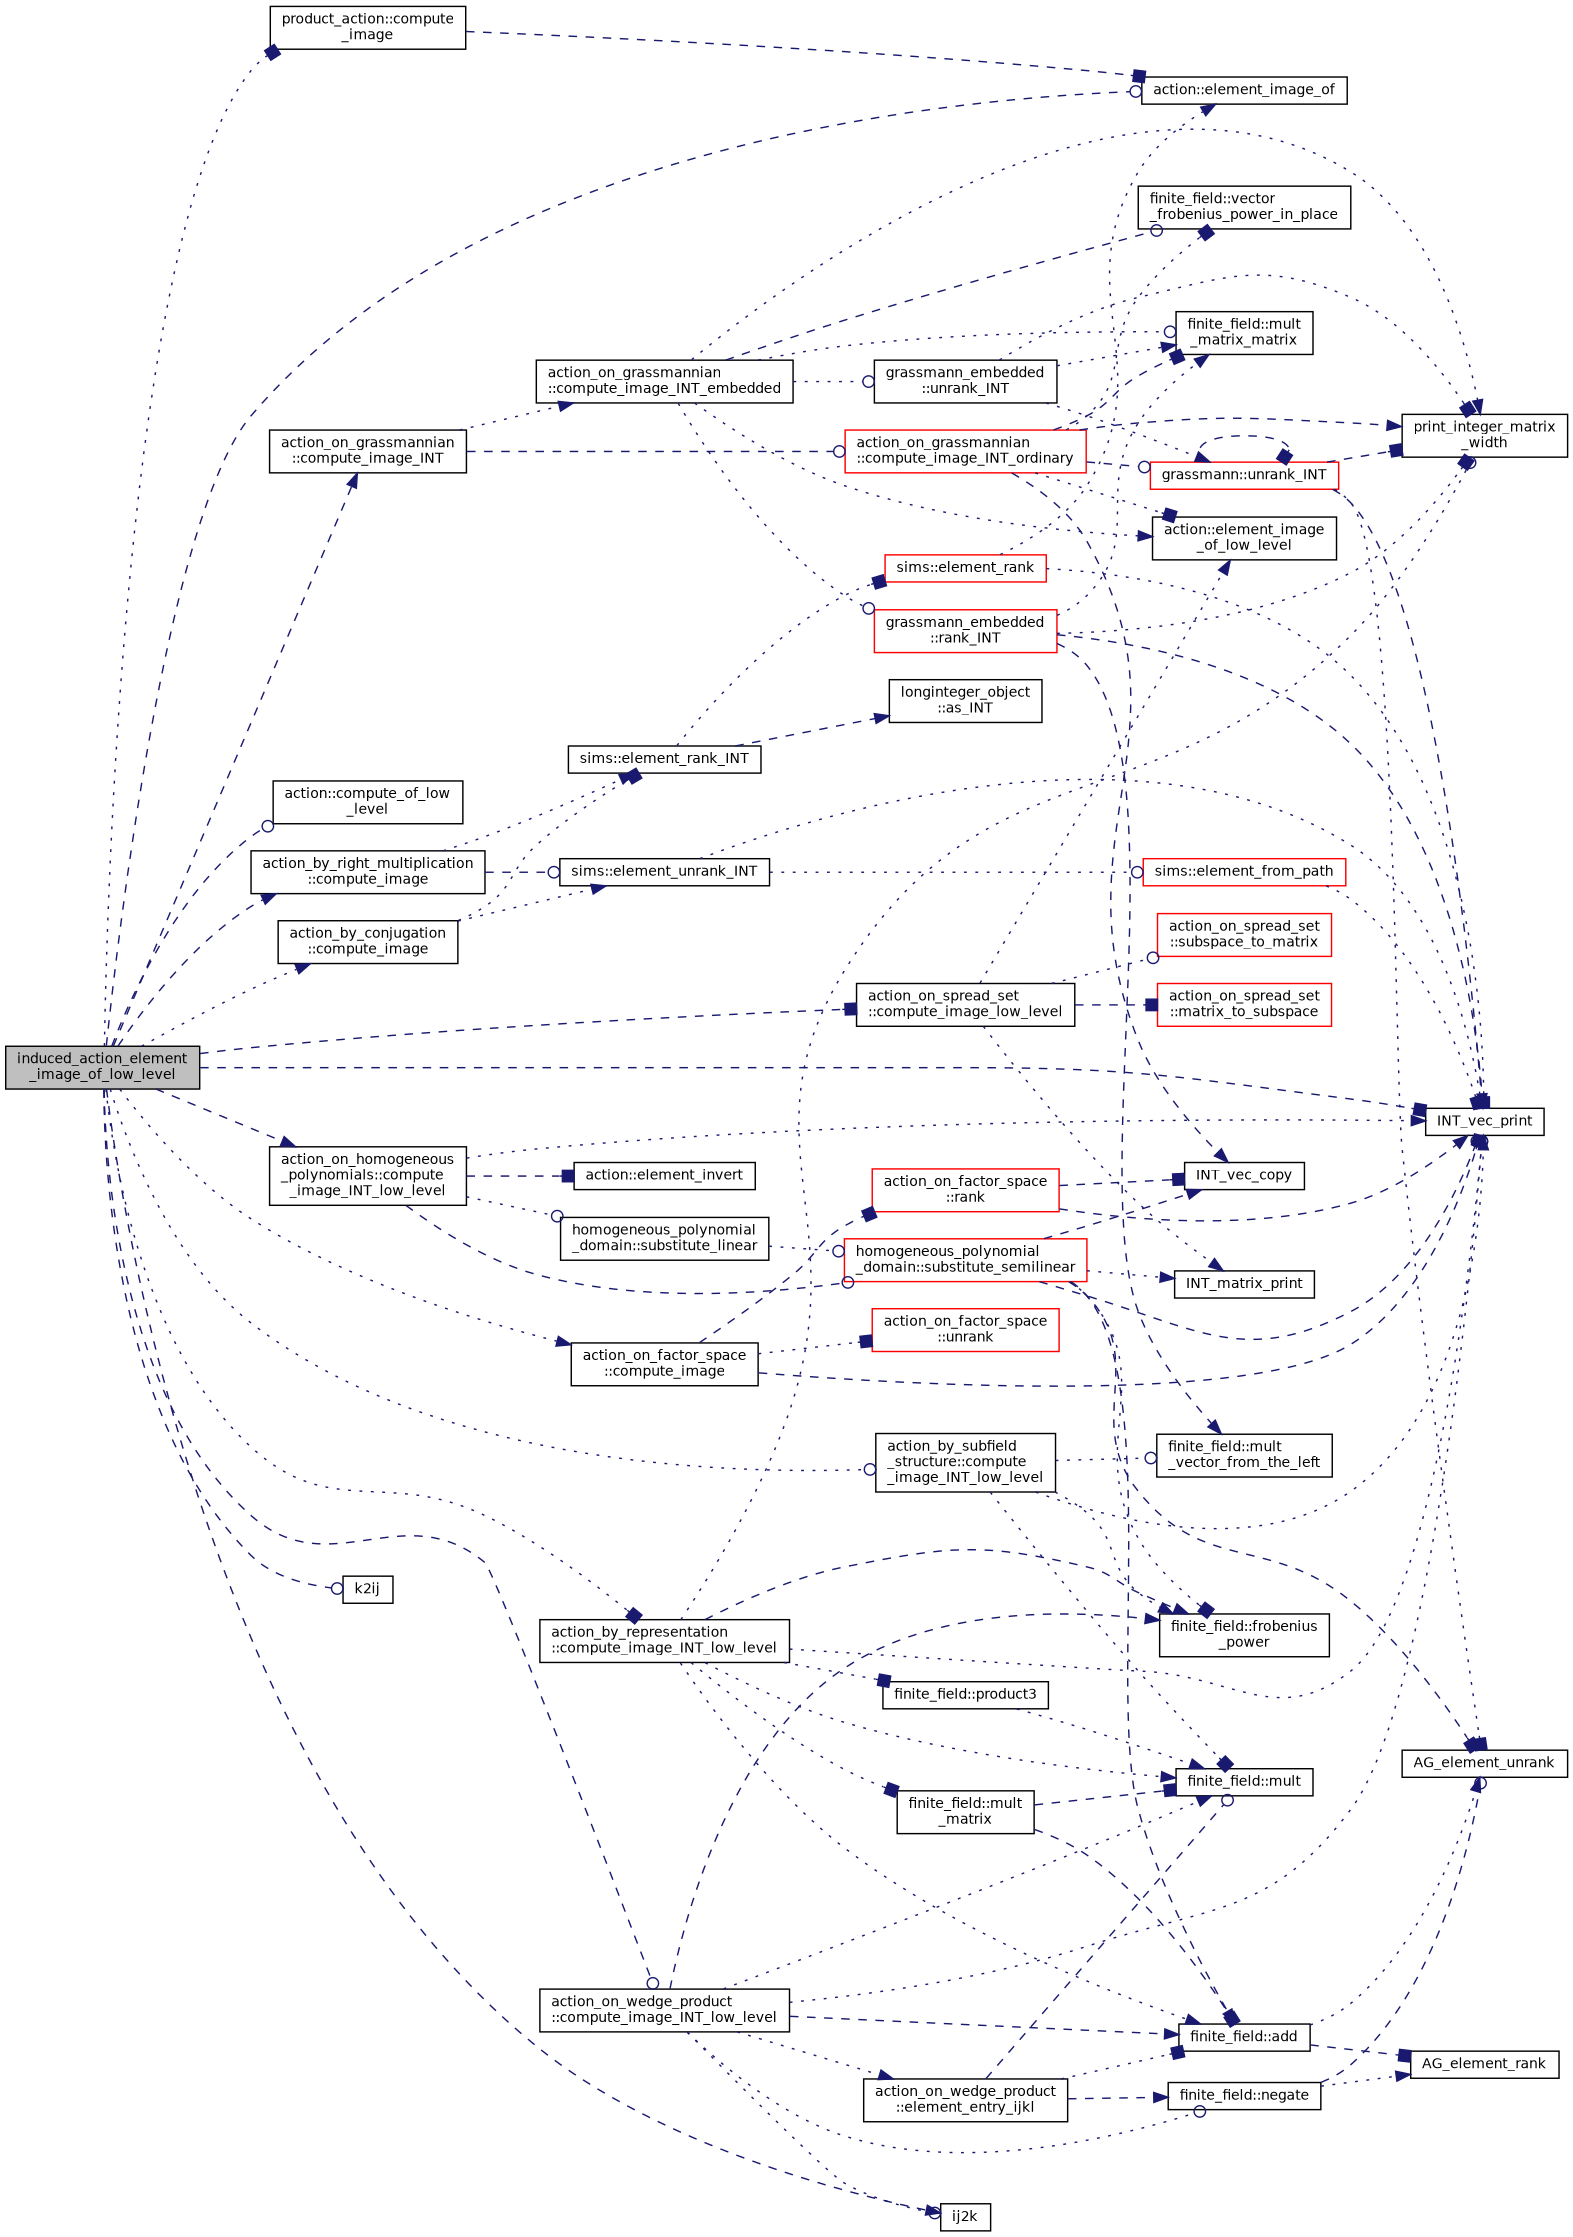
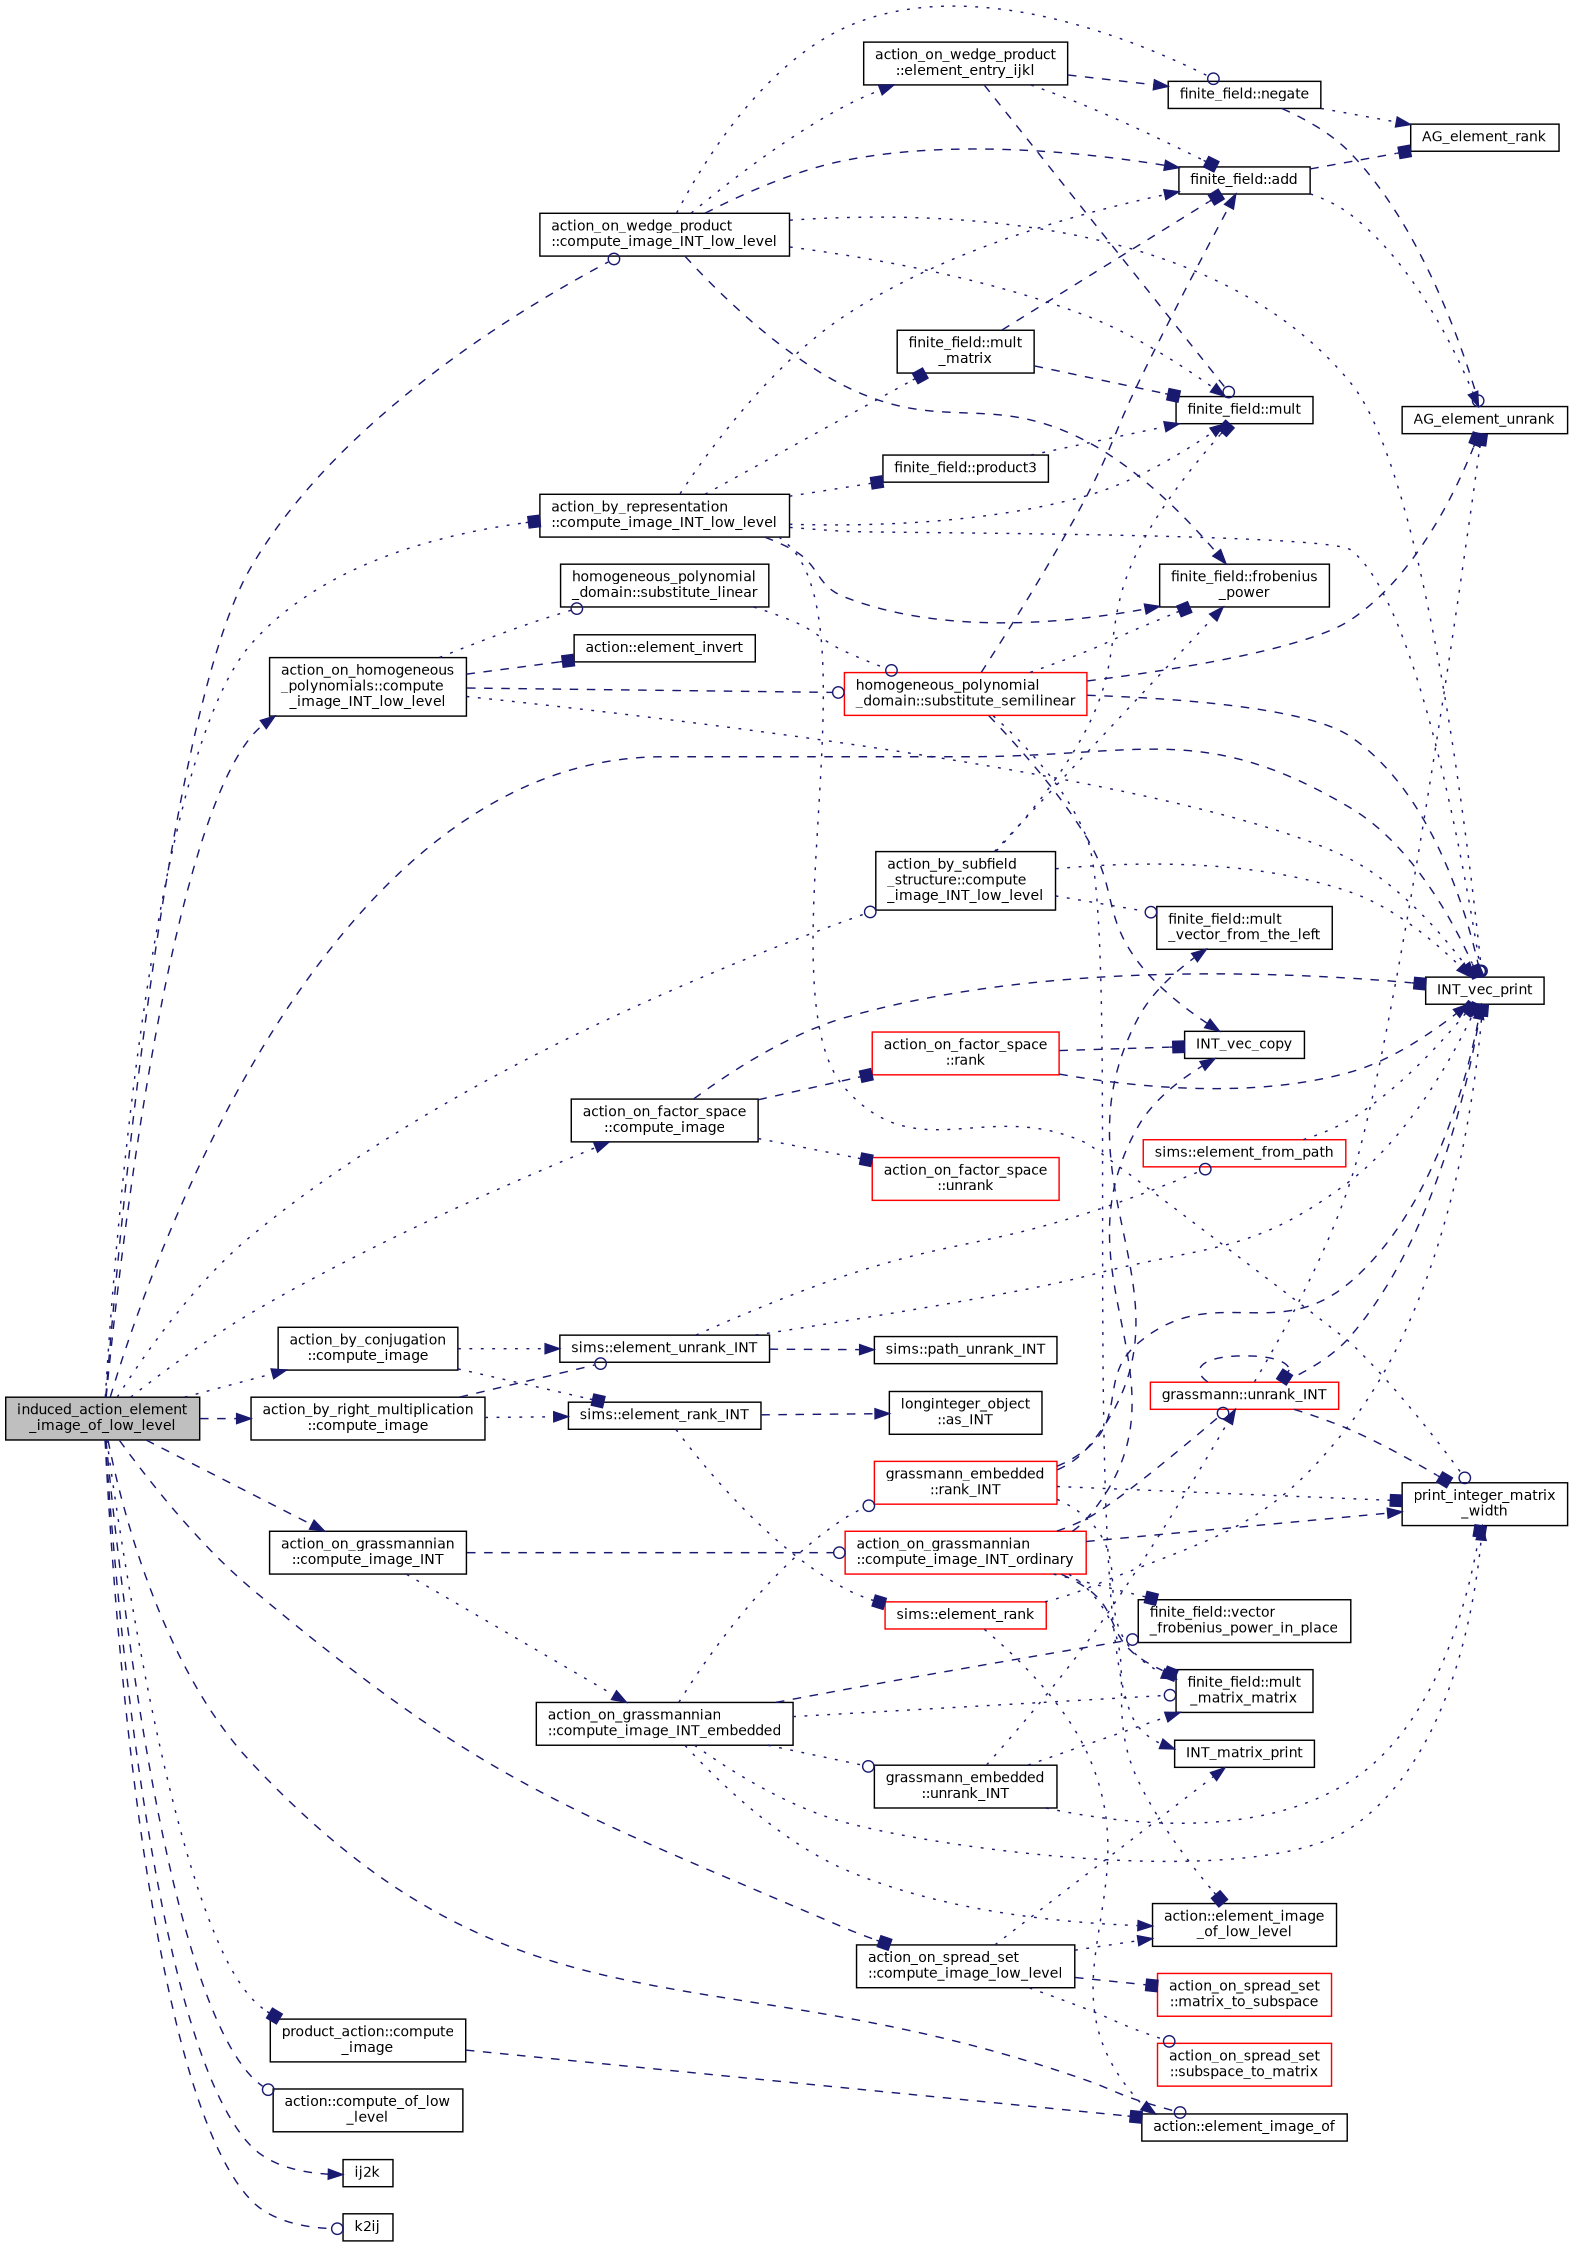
none -> (966, 1350)
(796, 2141) -> none
